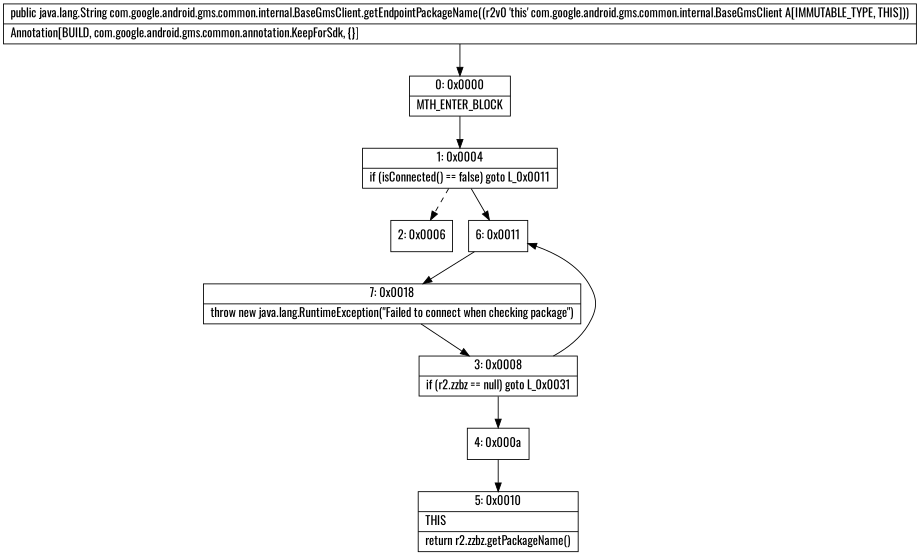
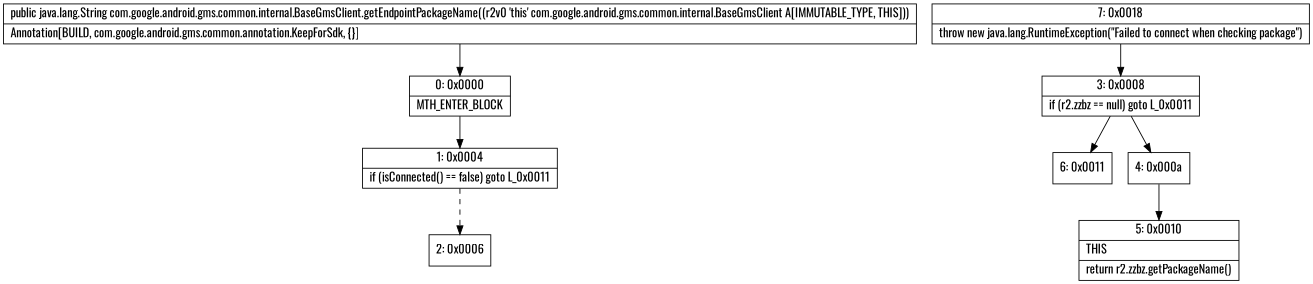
(478, 200) -> none
(452, 265) -> none
(498, 386) -> (1121, 106)
